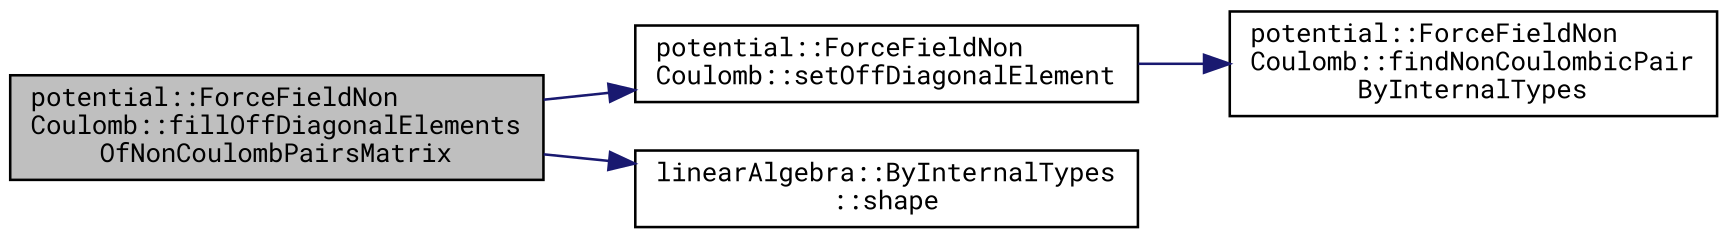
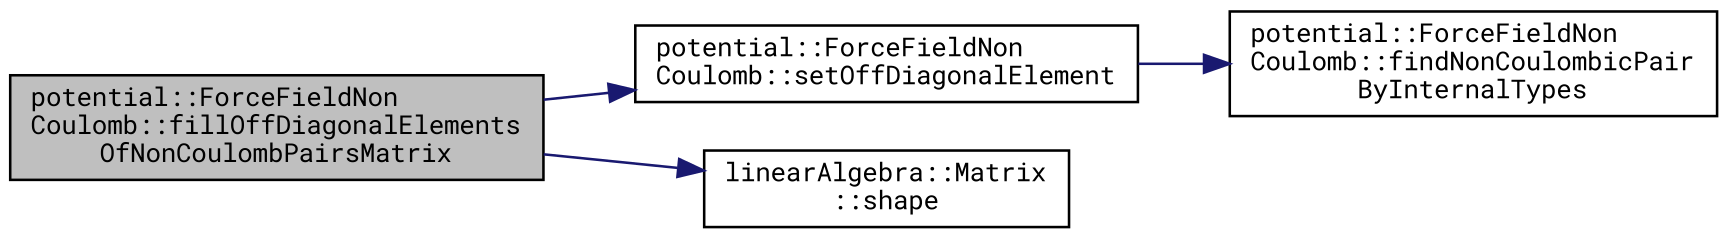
(887, 189) -> (887, 189)
